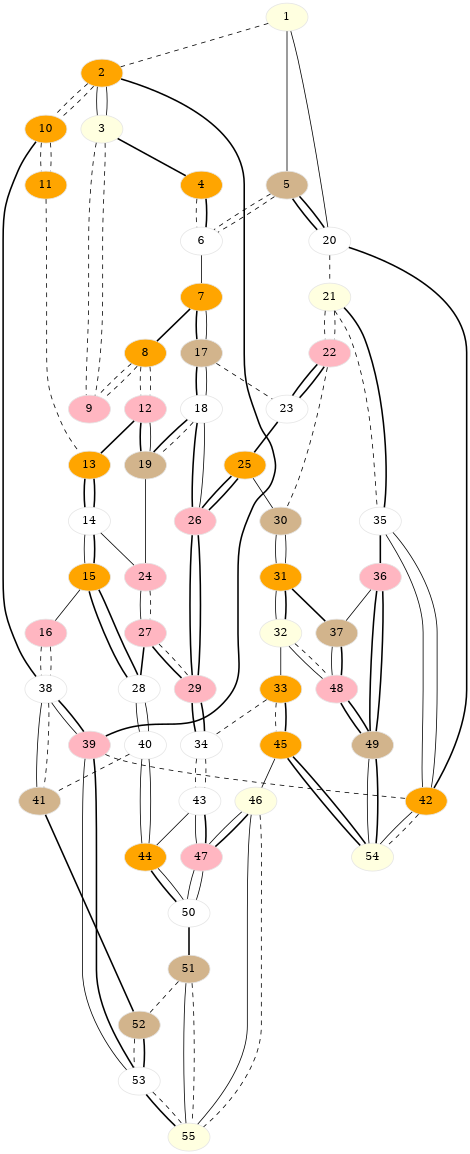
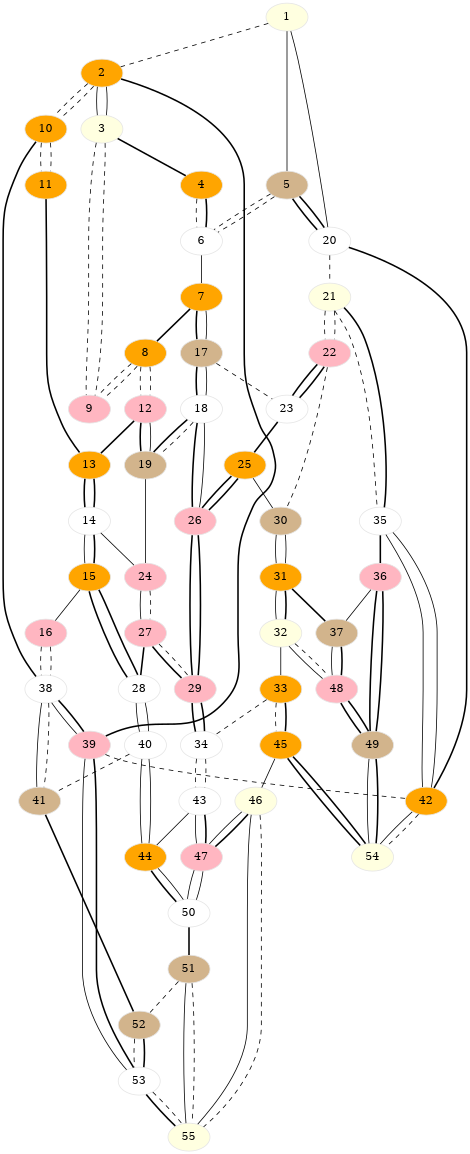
(47, 330) -> (47, 330)
